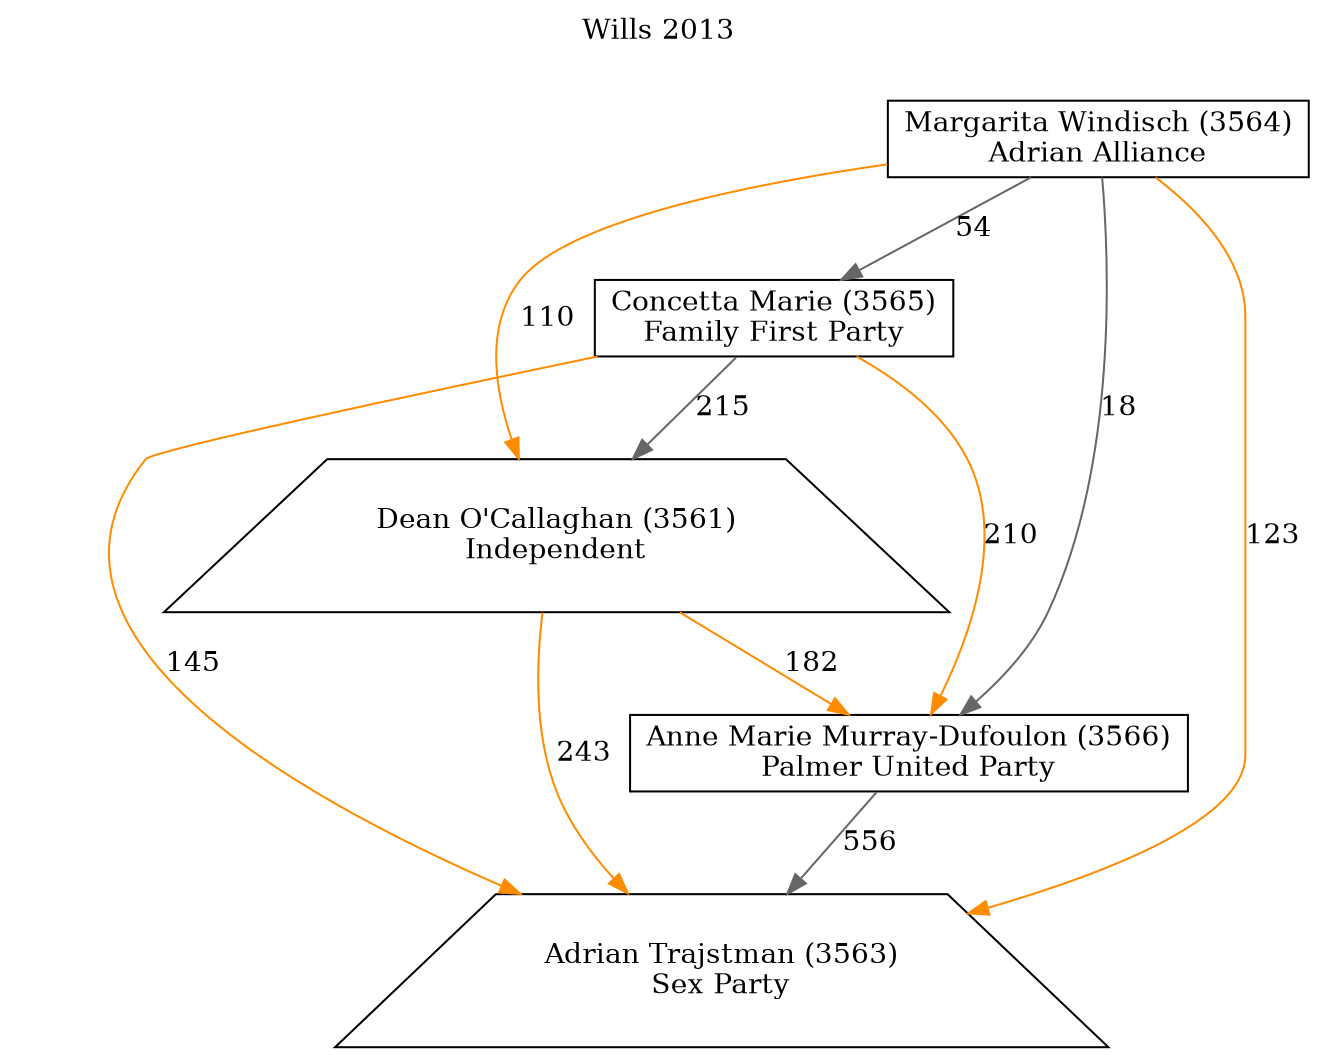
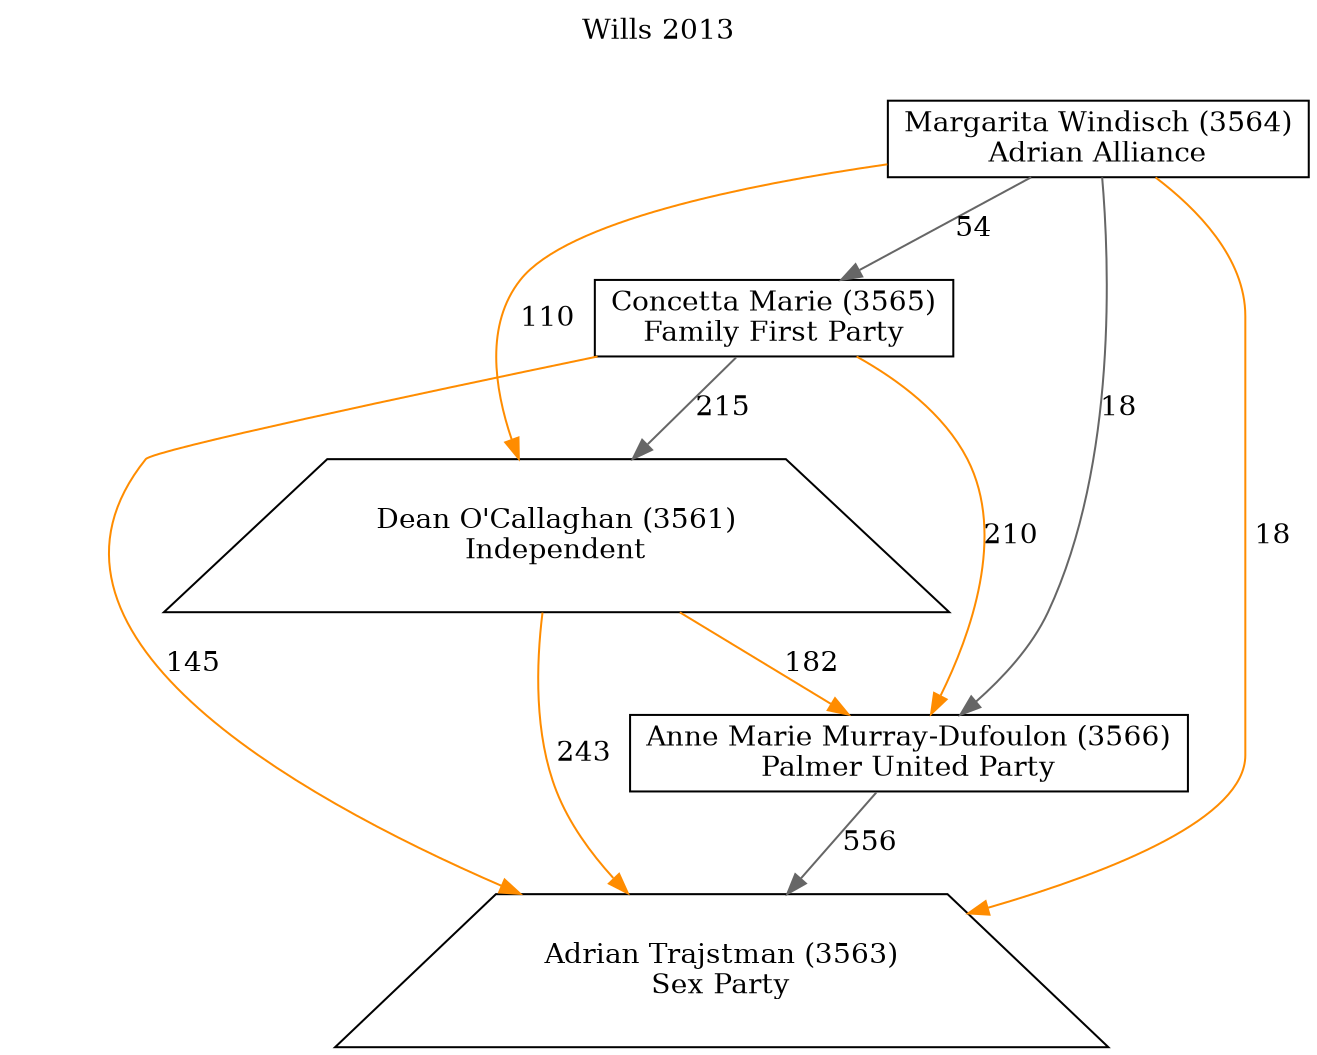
(1274, 536) -> (1274, 536)
